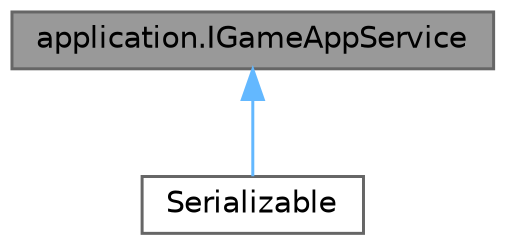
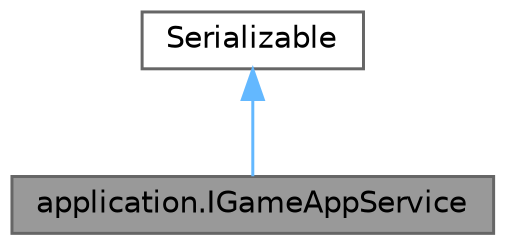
(253, 138) -> (253, 138)
